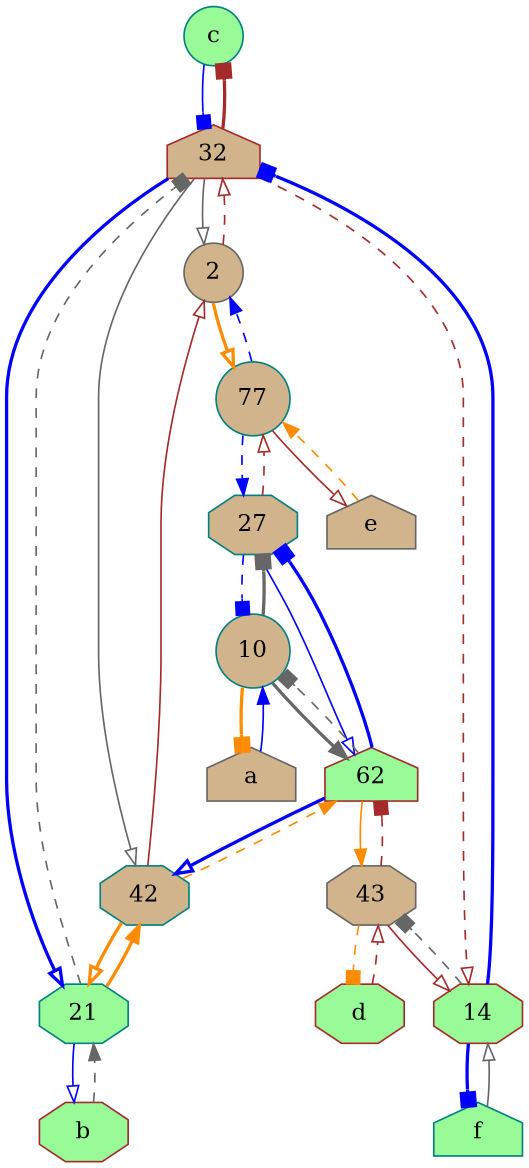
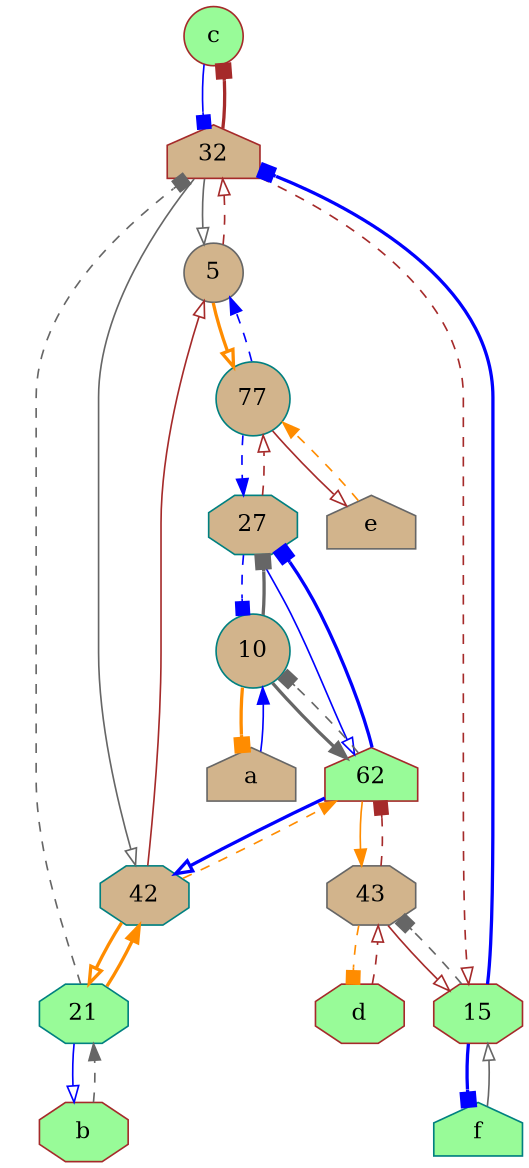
(214, 36) -> (214, 36)
(214, 273) -> (214, 273)
(7, 546) -> none
(478, 1014) -> (478, 1014)
